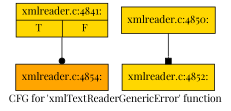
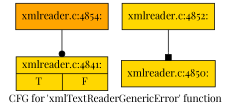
(168, 45) -> (168, 41)
(62, 48) -> (62, 40)
